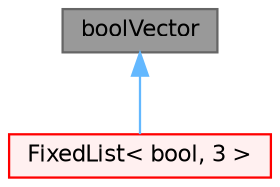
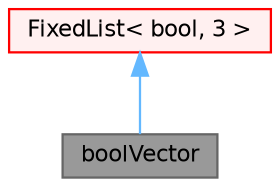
(140, 105) -> (140, 105)
